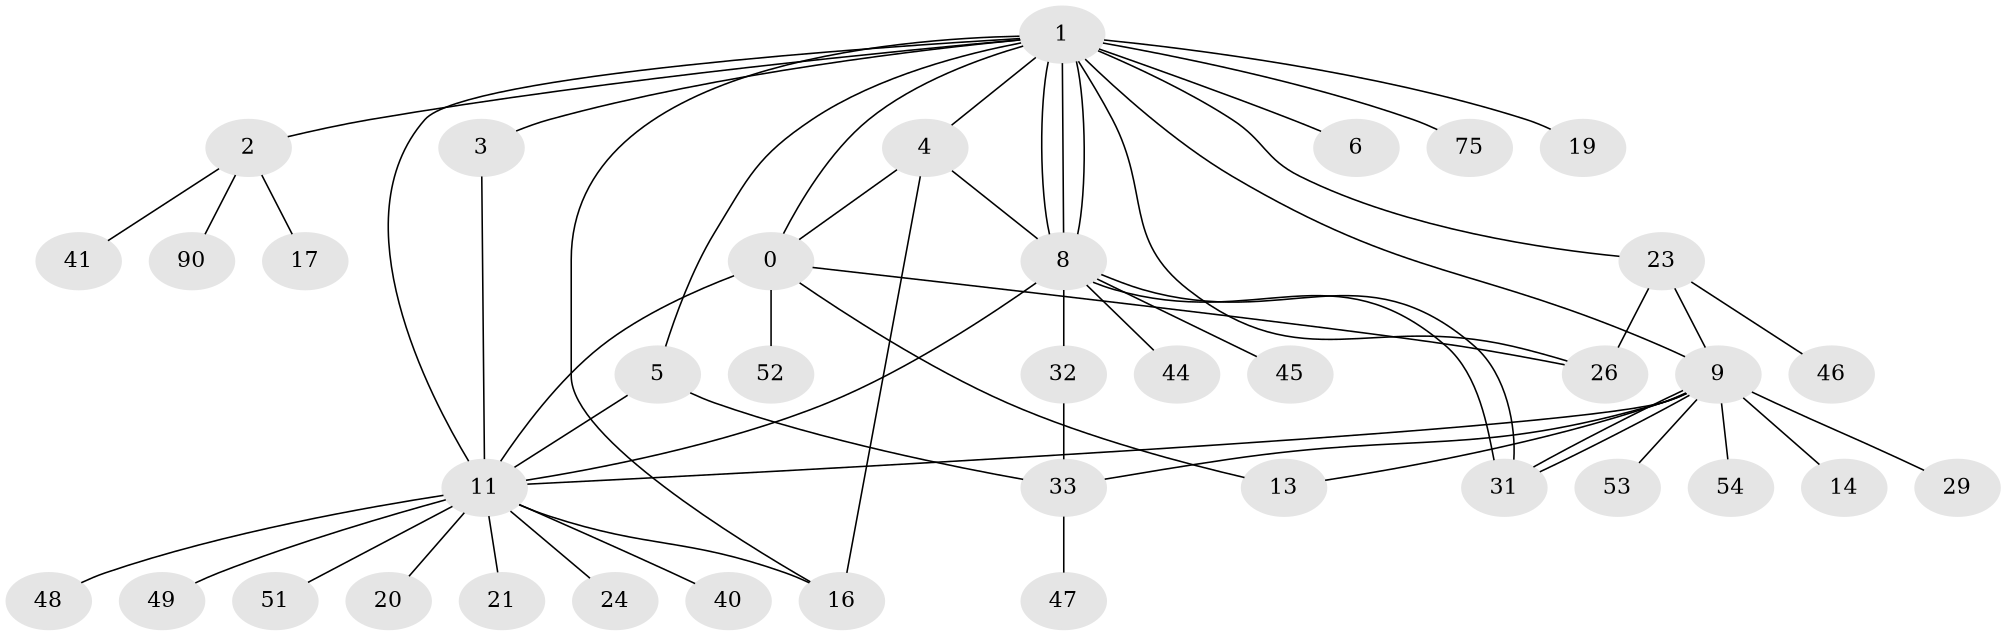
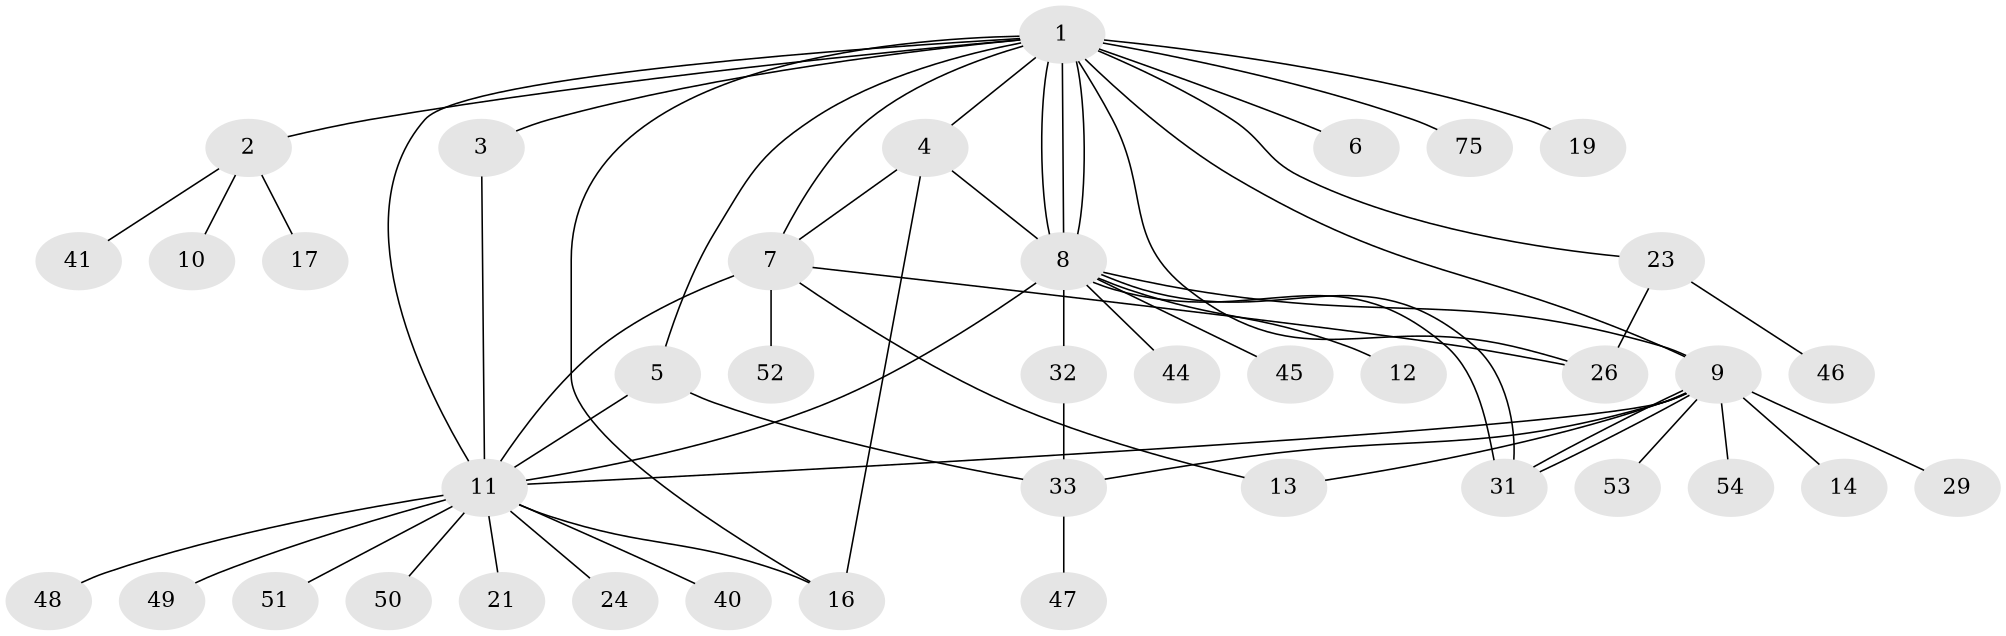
(192, 261) -> (192, 261)
(771, 261) -> (771, 261)
(1690, 318) -> (1440, 310)
none -> (1404, 375)
(389, 601) -> (389, 601)
